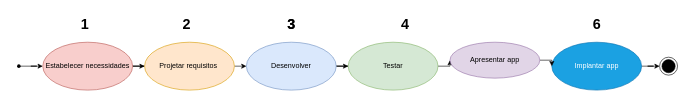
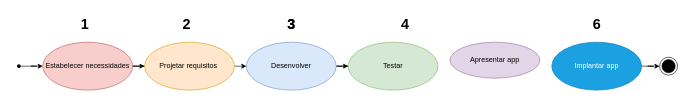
(551, 60) -> none
(449, 66) -> none
